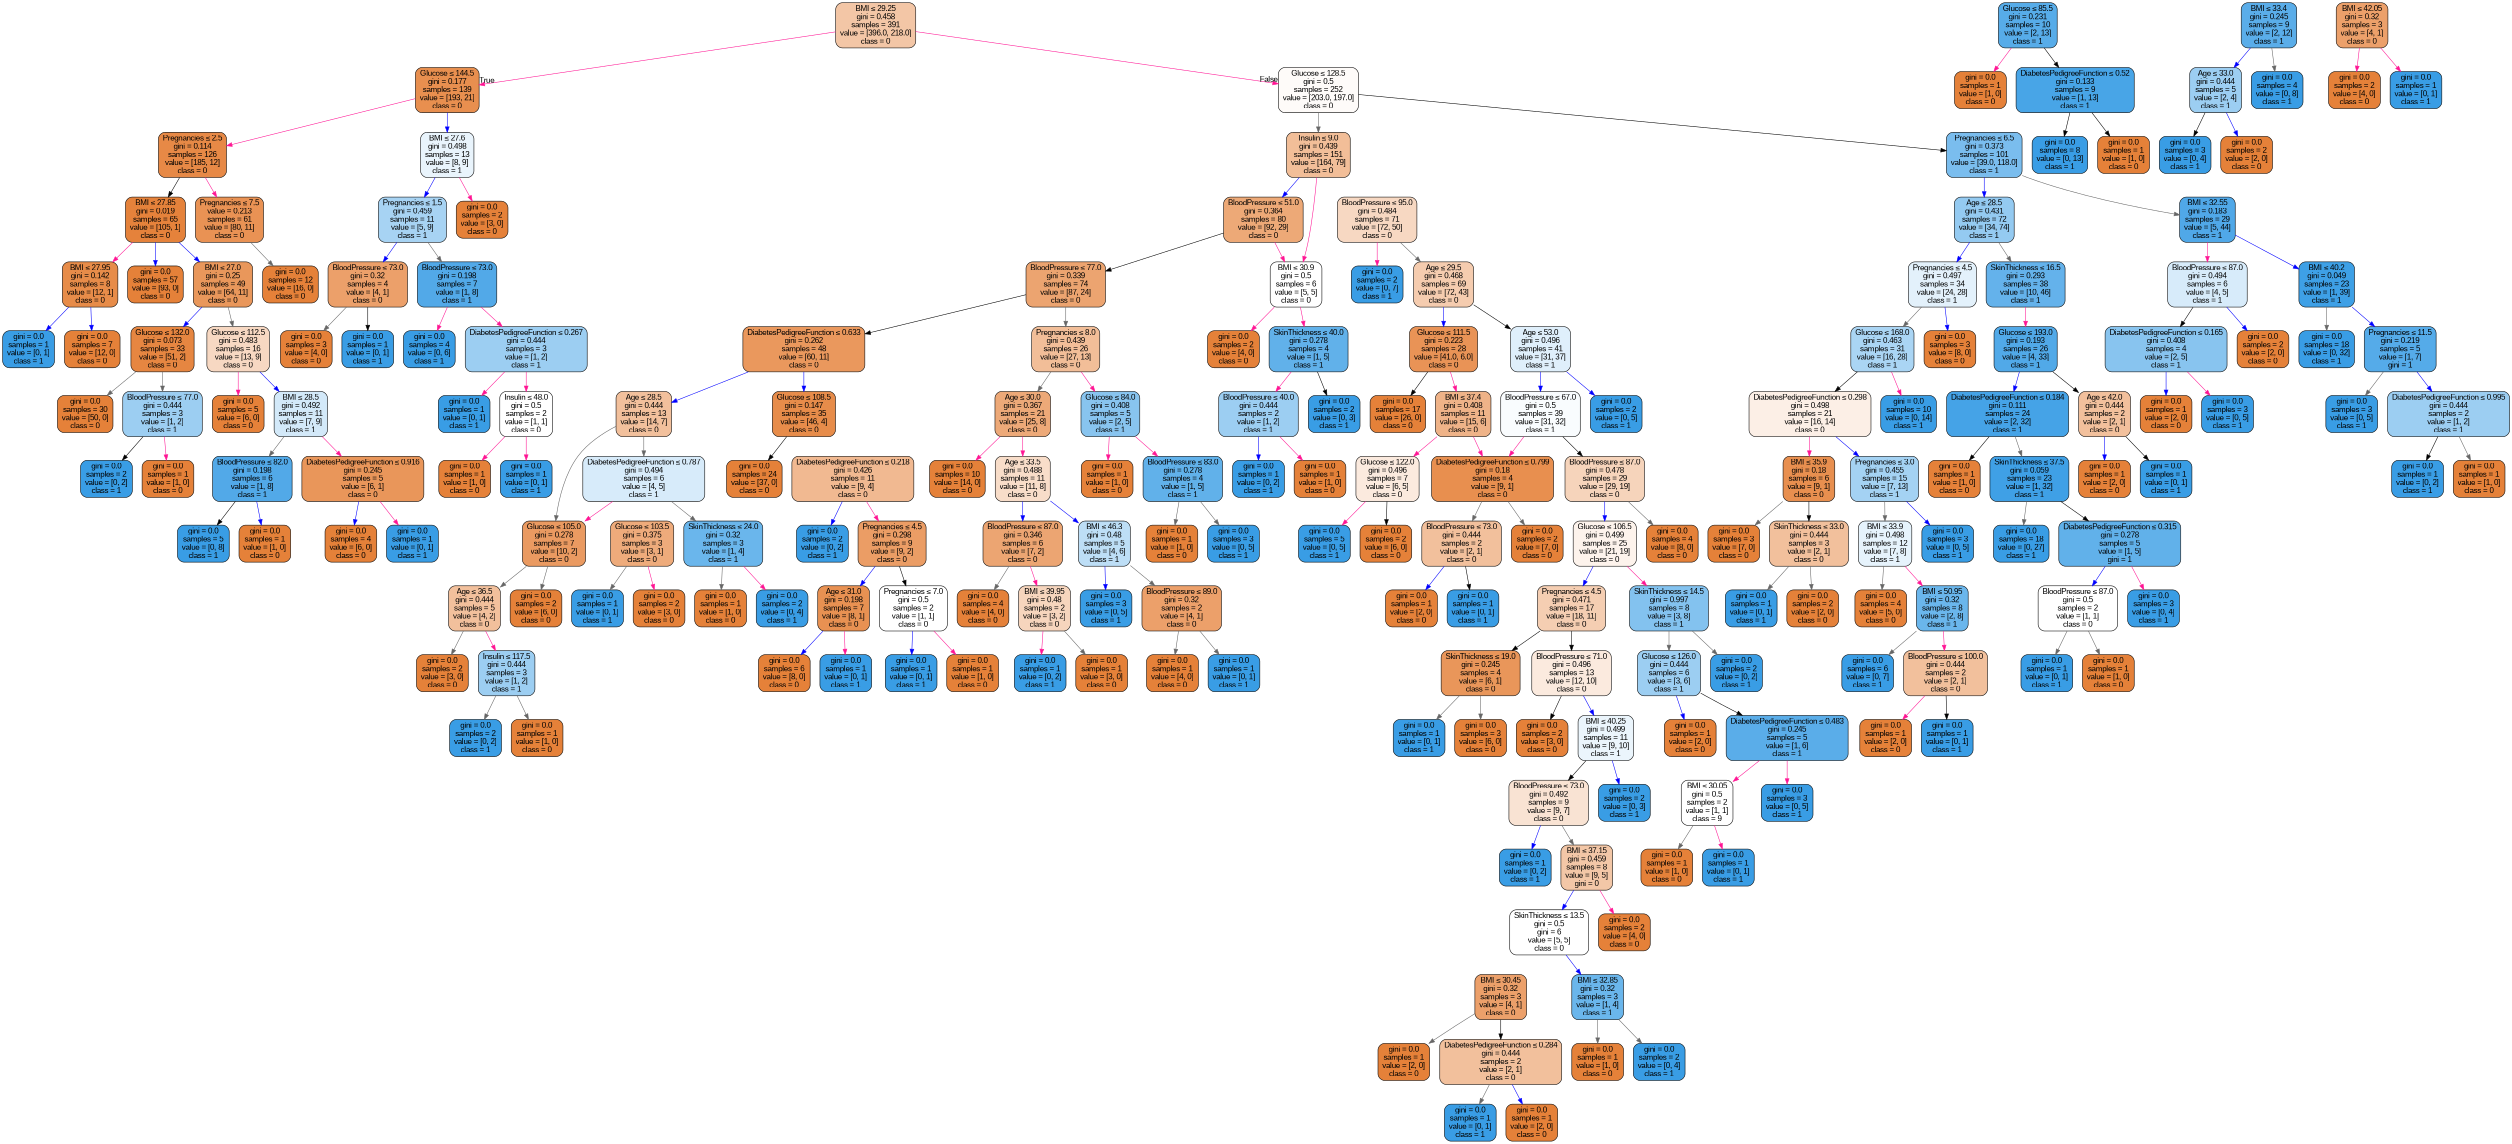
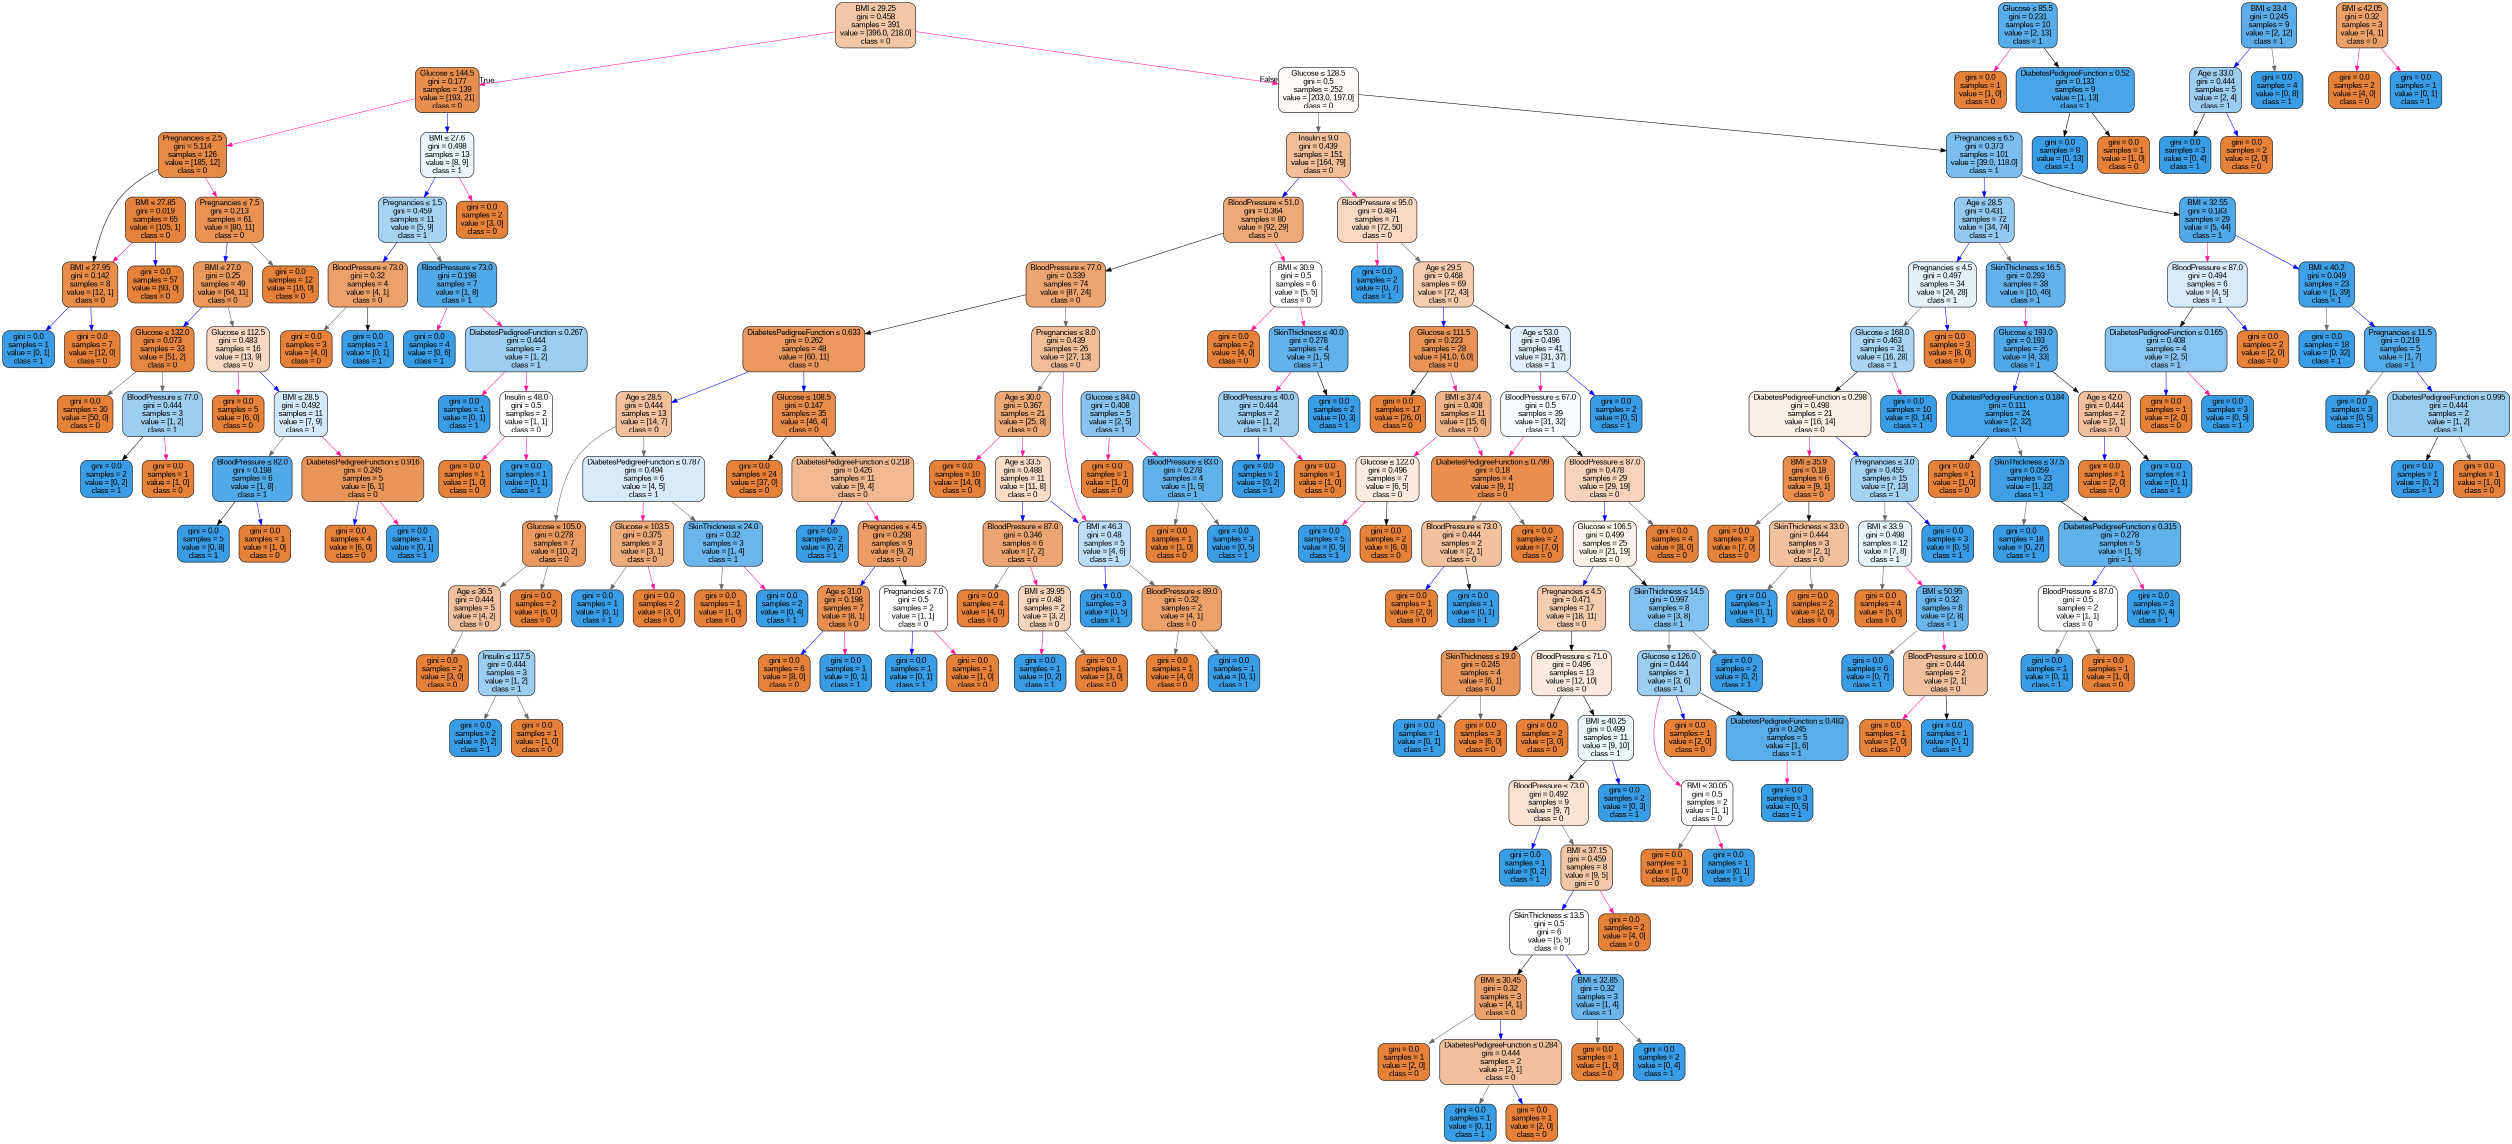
(192, 146) -> (192, 146)
(175, 185) -> (115, 204)
(2097, 198) -> (2097, 198)
(229, 211) -> (229, 211)
(1312, 217) -> (1346, 185)
(187, 250) -> (226, 249)
(2400, 365) -> (2400, 365)
(1086, 379) -> (1065, 445)
(1541, 379) -> (1541, 379)
none -> (827, 444)
(601, 510) -> (643, 509)
(1635, 574) -> (1635, 574)
(489, 638) -> none
(1669, 673) -> (1669, 673)
(1587, 703) -> (1587, 703)
(1748, 769) -> (1654, 743)
(1707, 819) -> (1707, 819)
none -> (1527, 963)
(1501, 1027) -> (1501, 1027)
